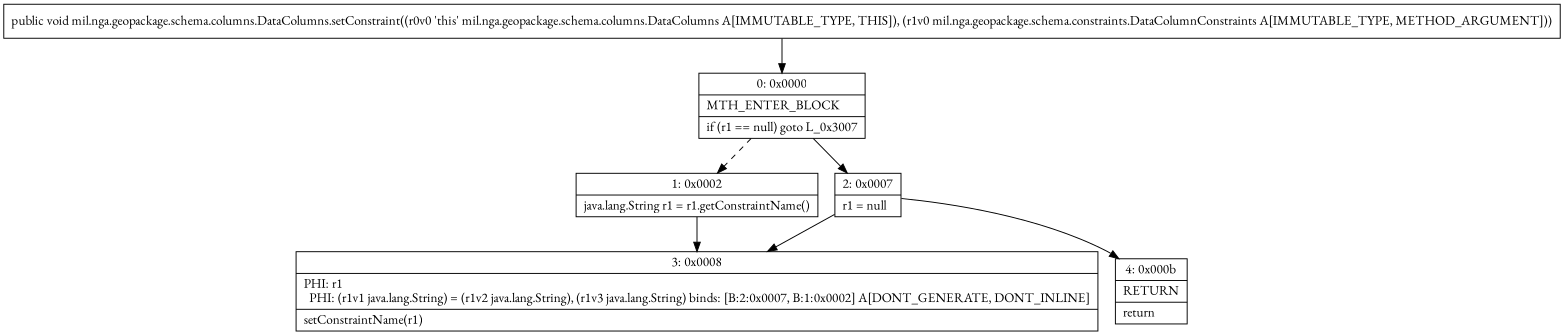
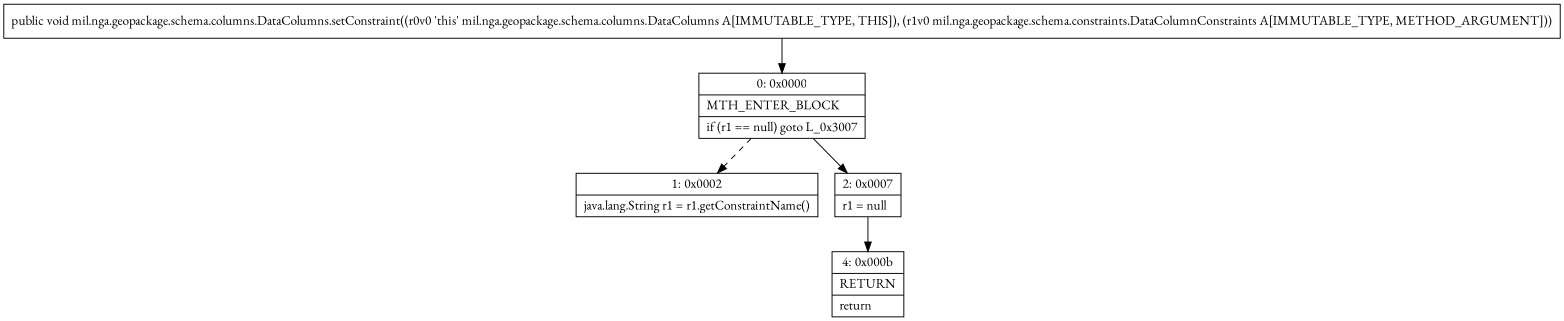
(697, 291) -> none
